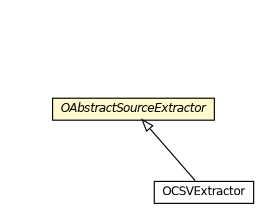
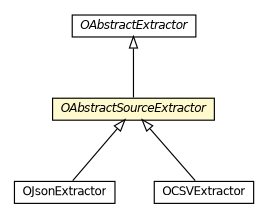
none -> (133, 25)
none -> (64, 192)
